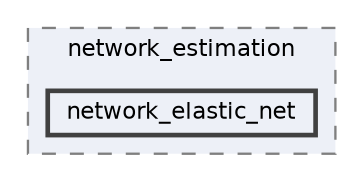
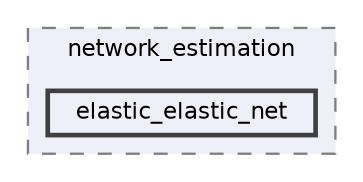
(182, 113) -> (182, 113)
